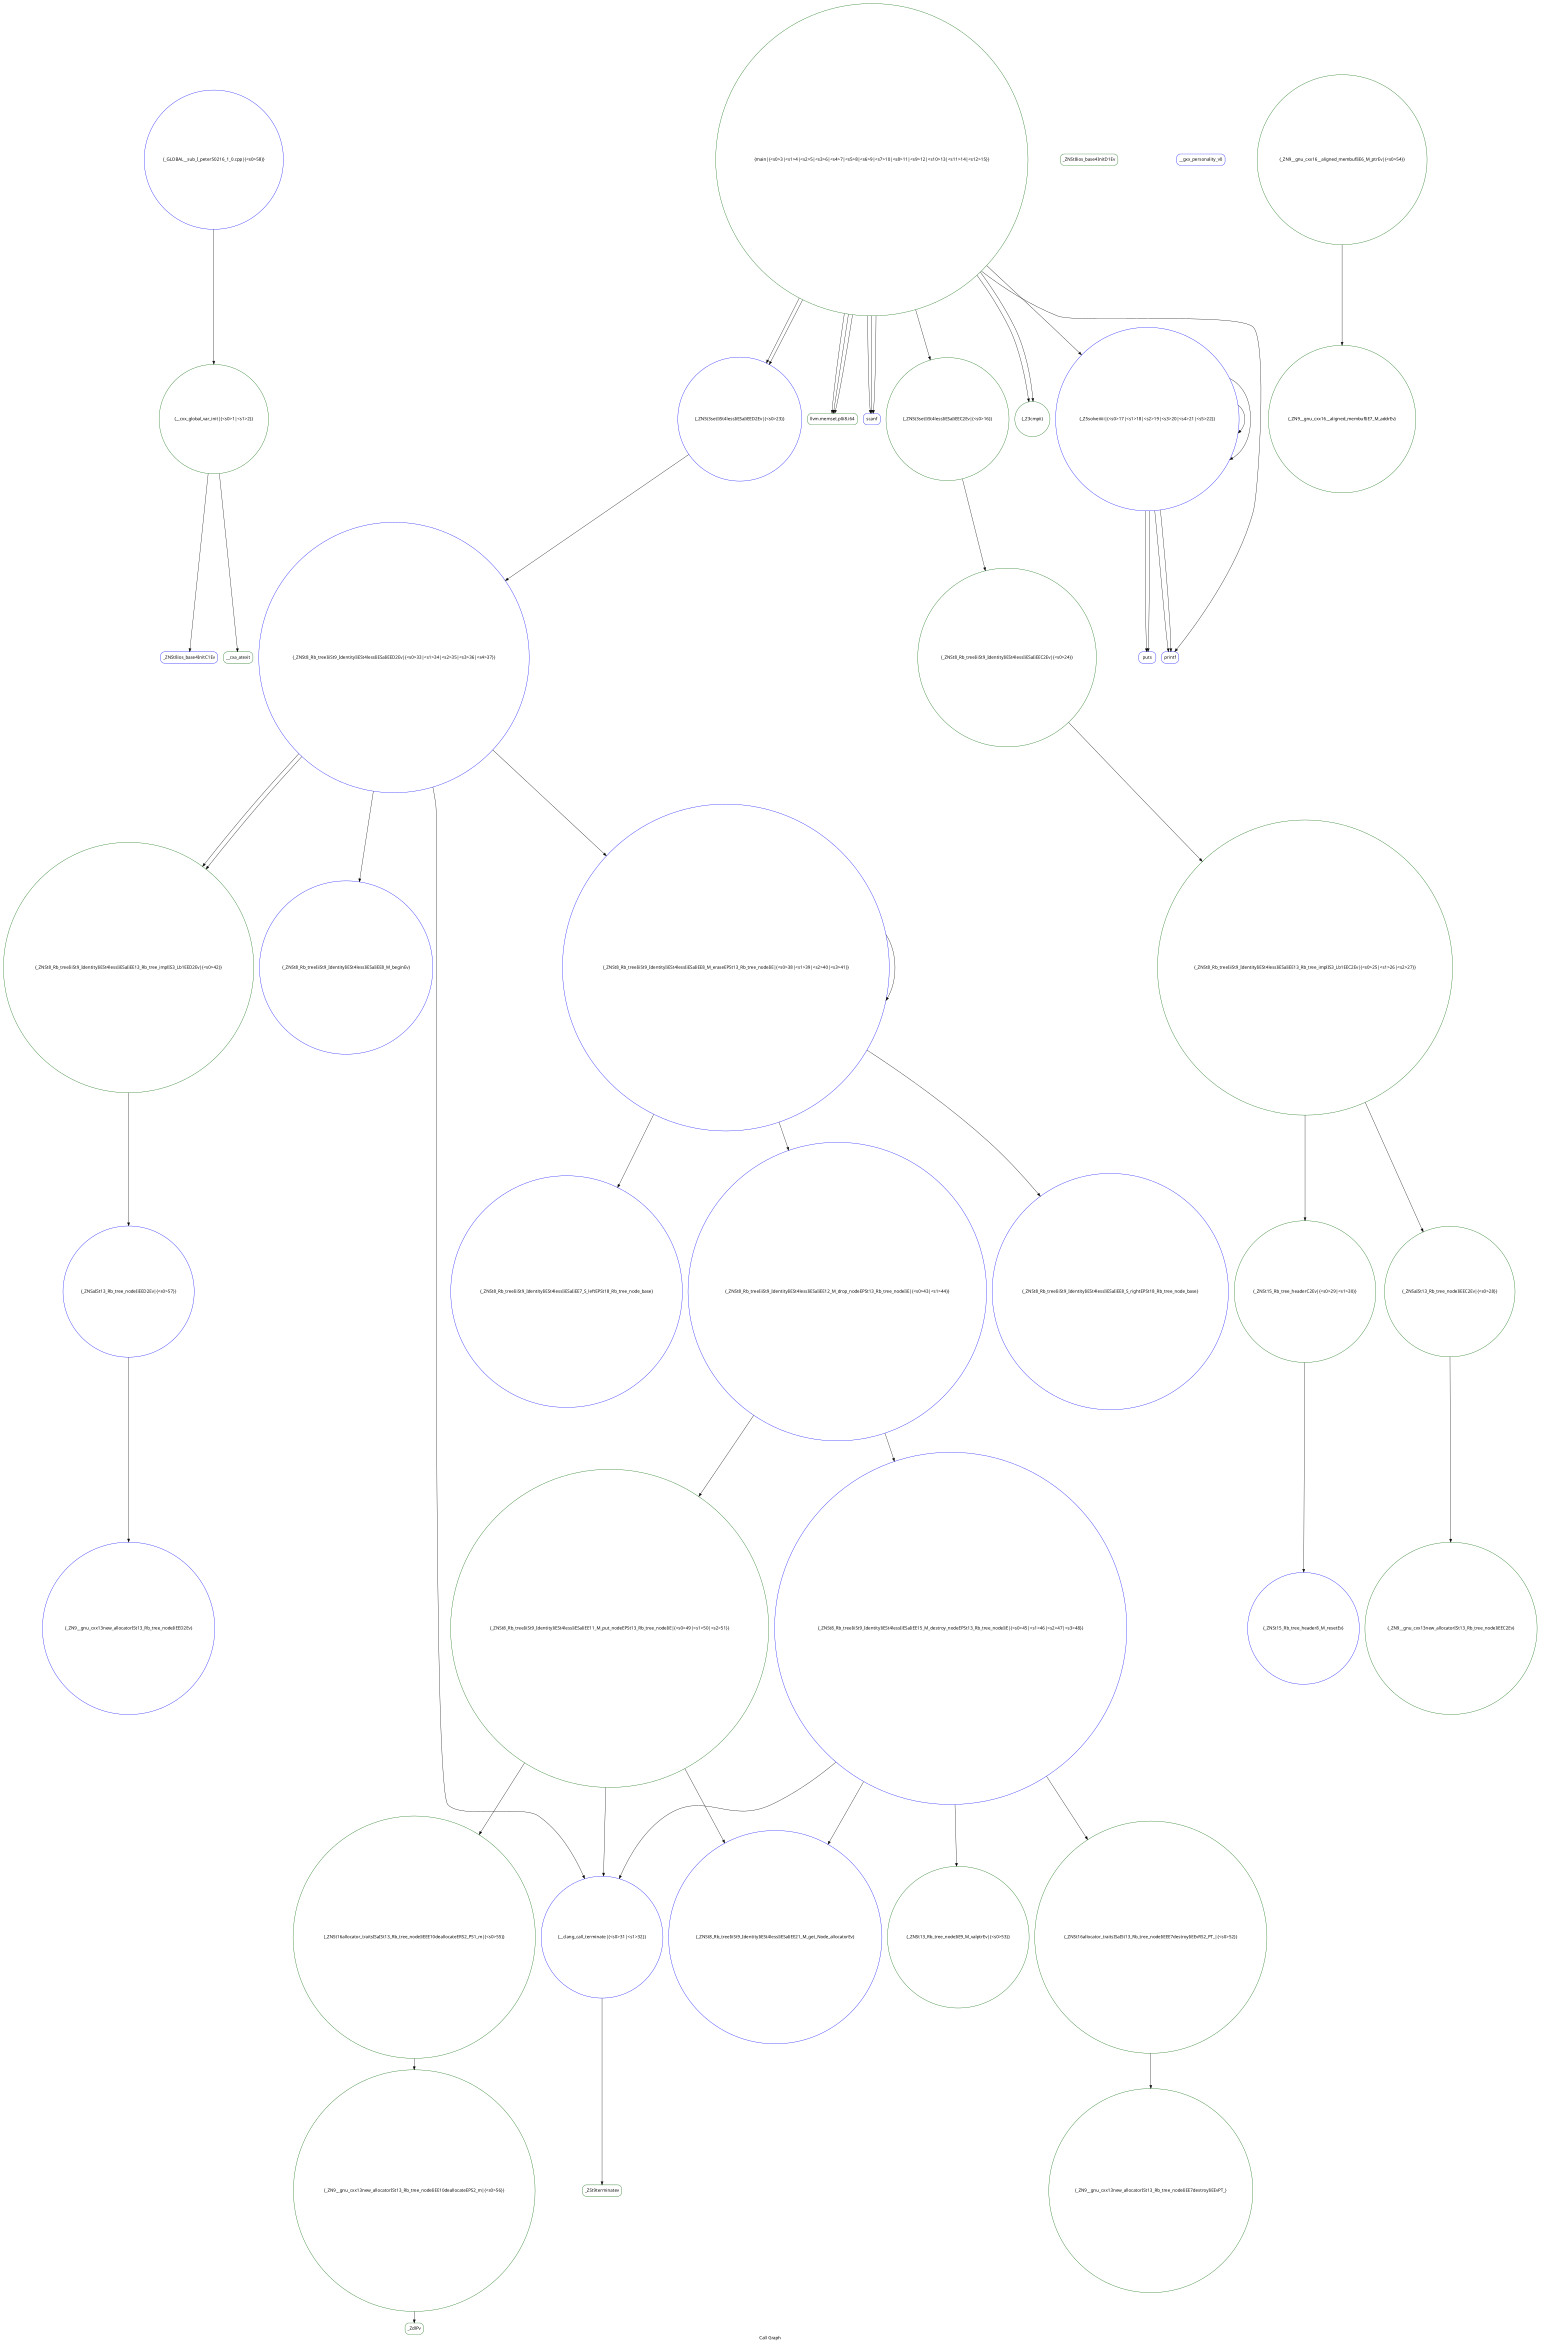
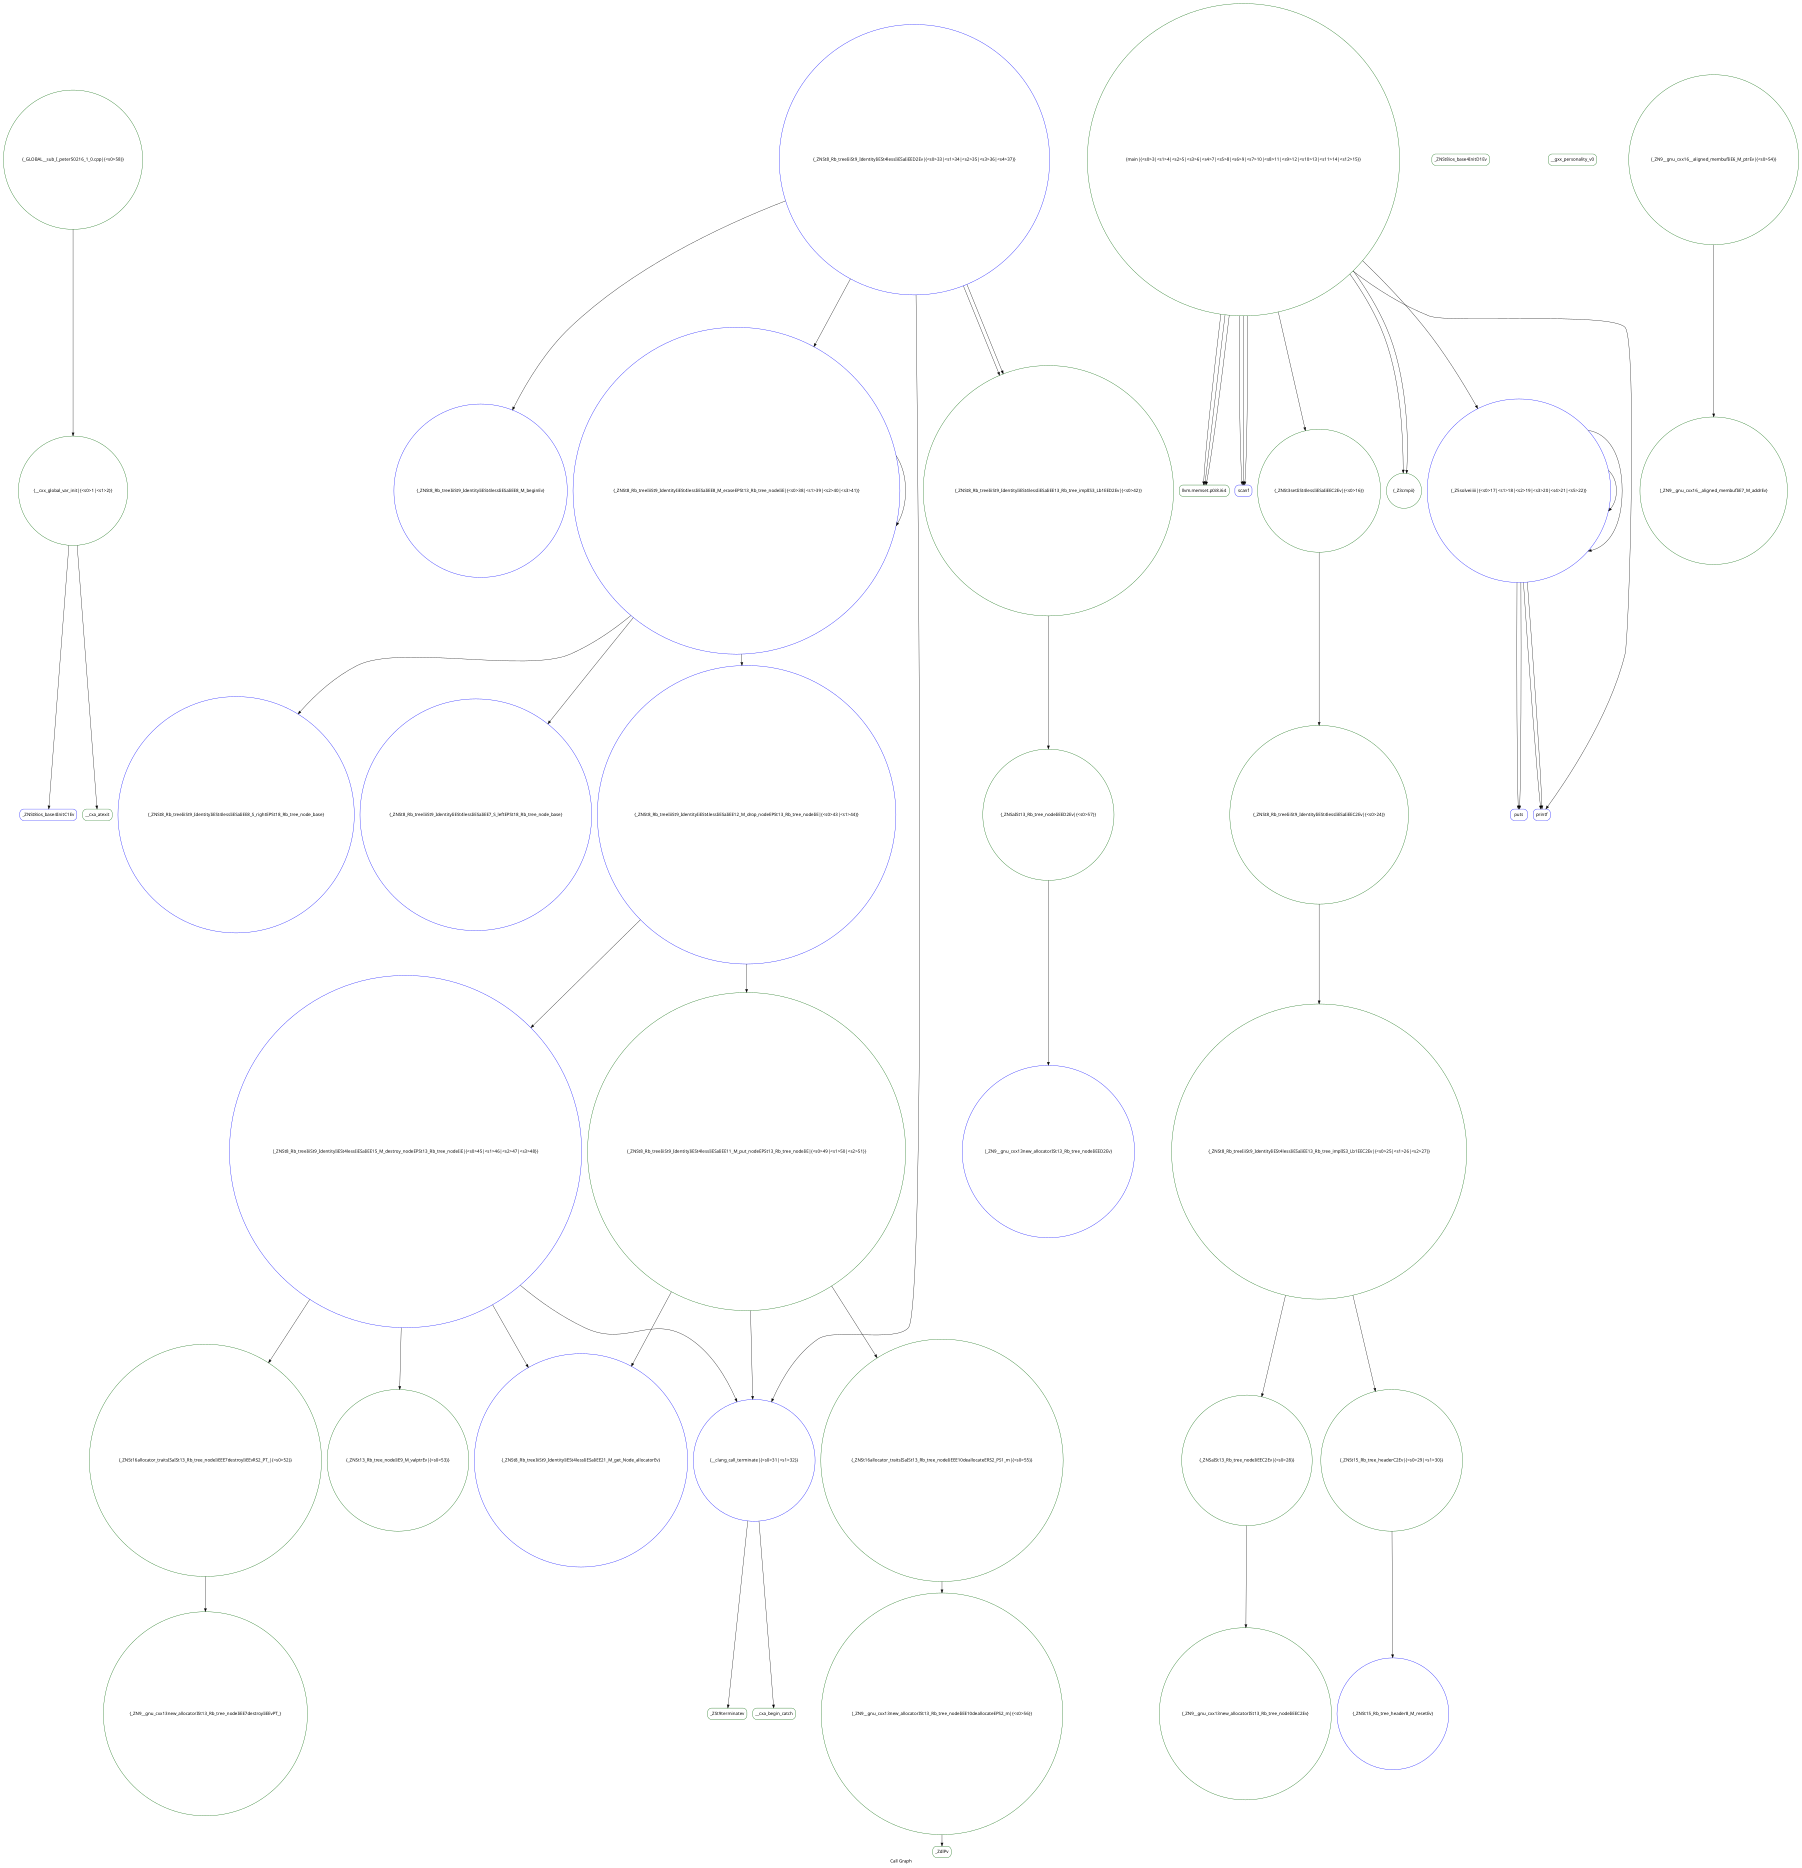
(214, 160) -> (73, 160)
(1201, 160) -> (1572, 160)
(740, 419) -> none
(129, 1292) -> (1048, 815)
none -> (774, 1714)
